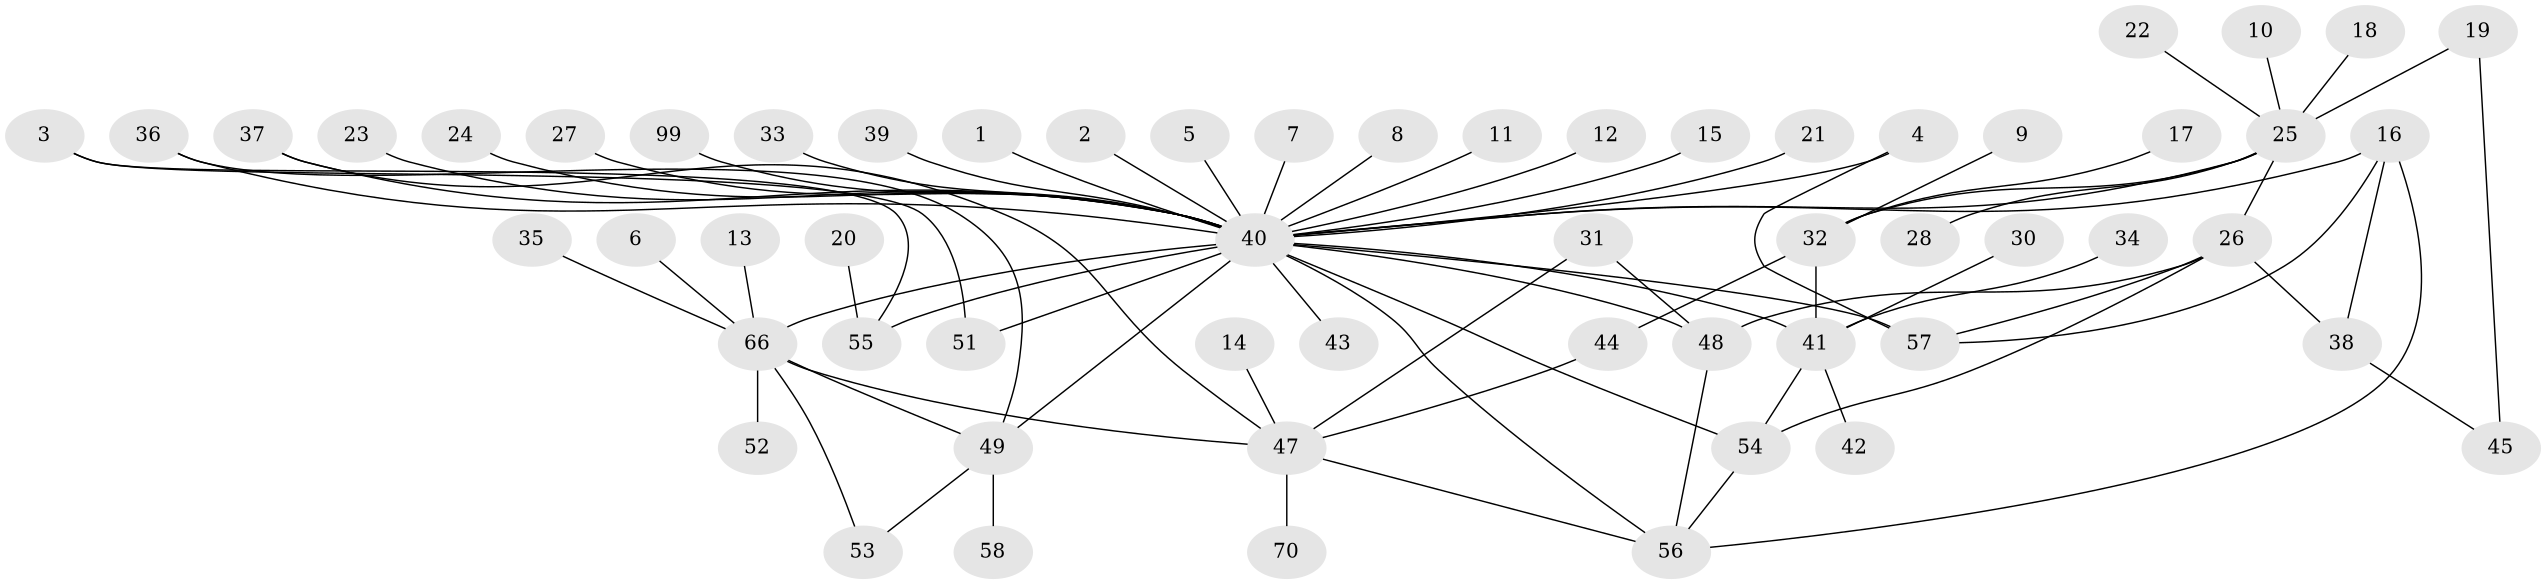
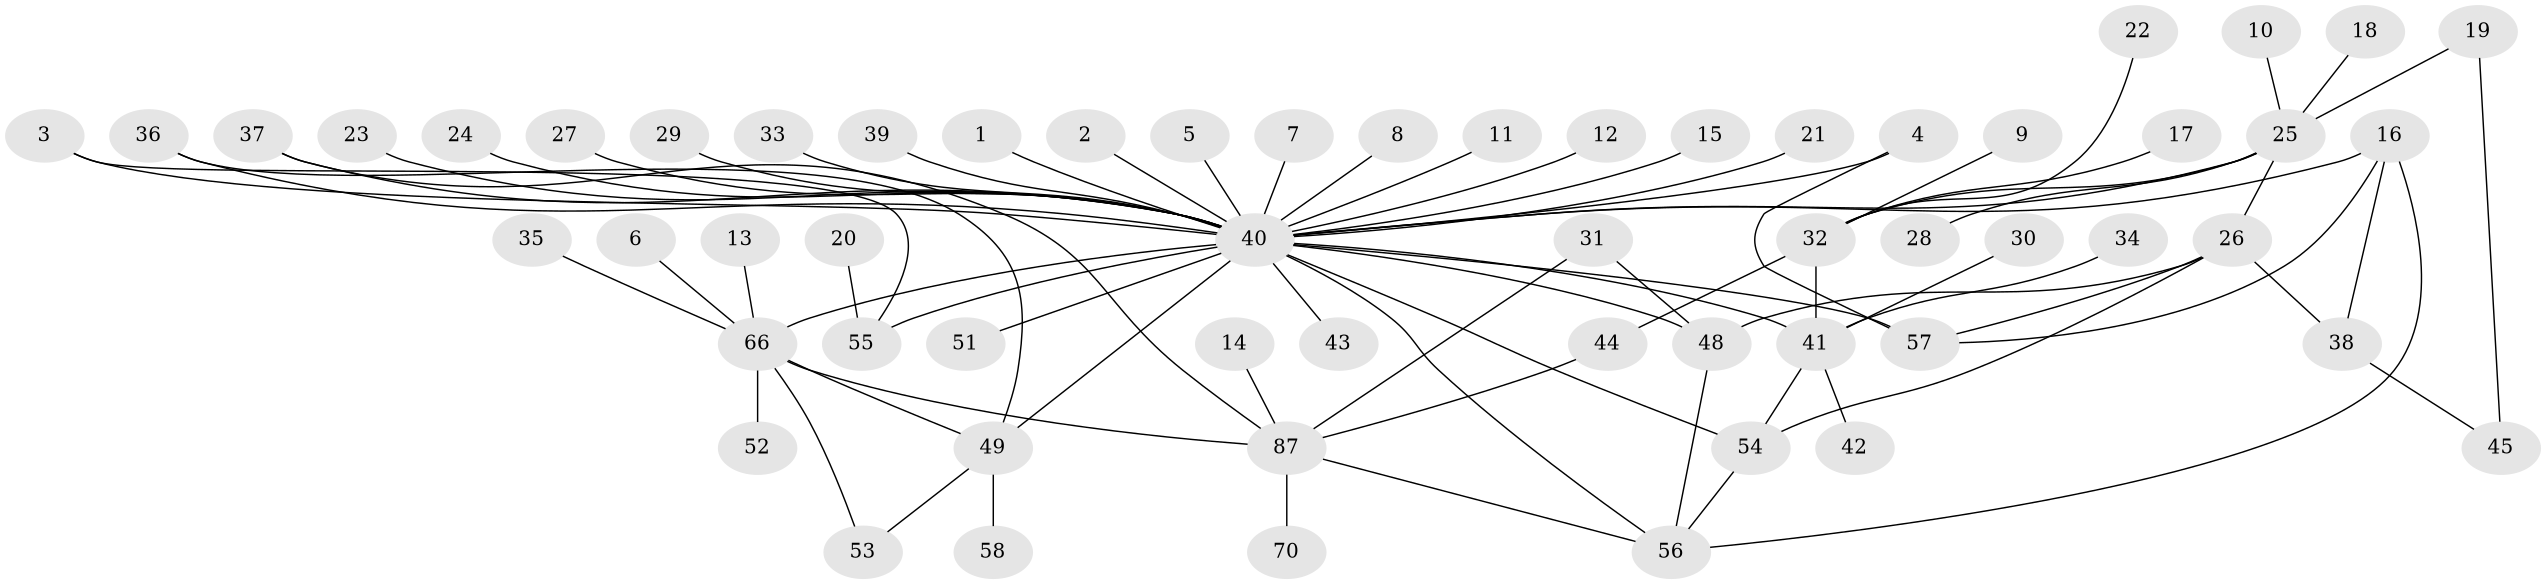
(2212, 84) -> (2070, 165)
(669, 136) -> (669, 136)
(557, 177) -> (644, 203)
(1287, 448) -> (1287, 448)
